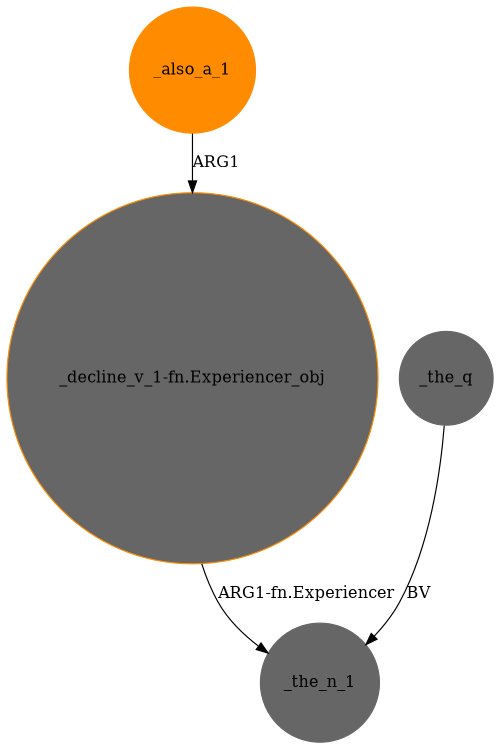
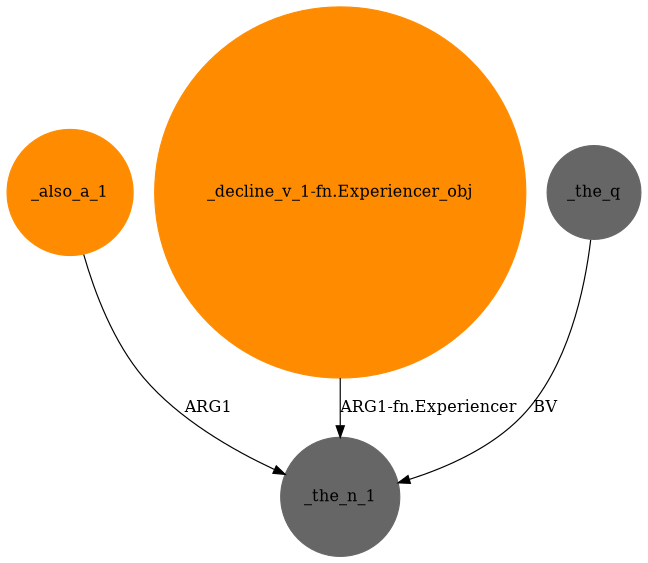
(192, 157) -> (151, 386)
(192, 378) -> (340, 192)
